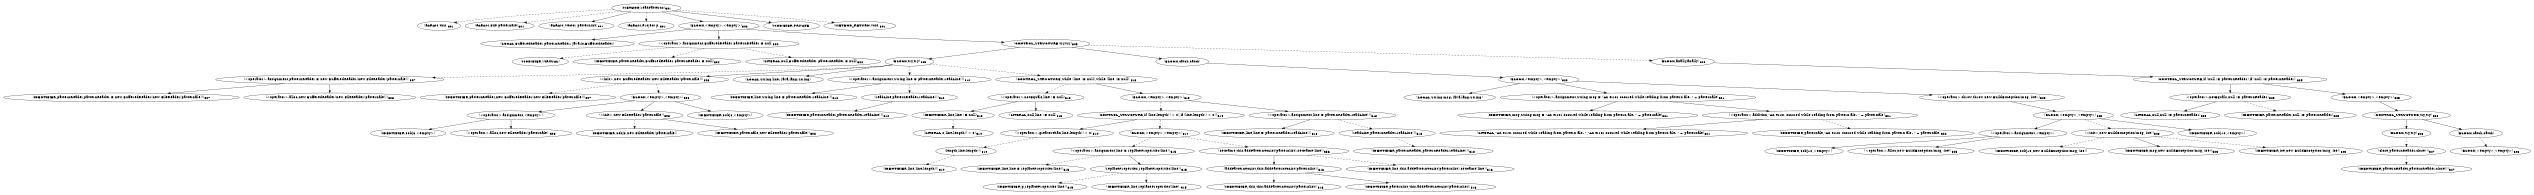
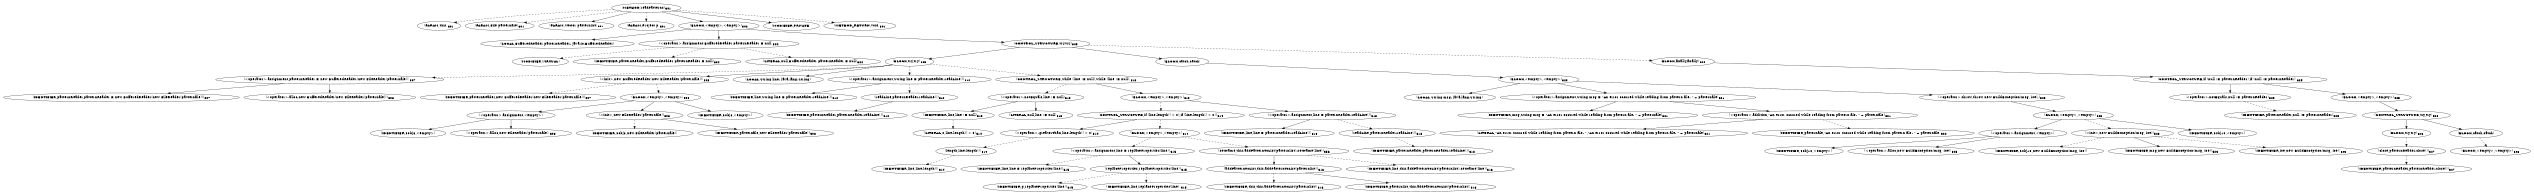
(2170, 115) -> none
